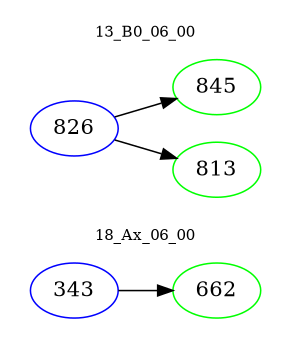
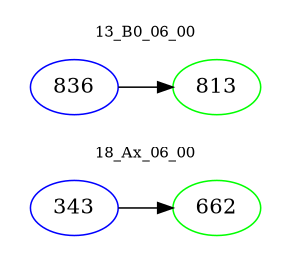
(217, 87) -> none
(74, 128) -> (74, 87)
